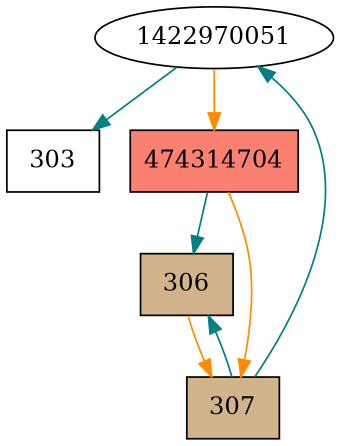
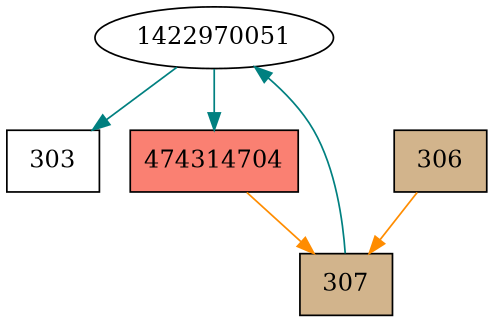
(214, 91) -> (214, 91)
(202, 214) -> none
(224, 354) -> none
